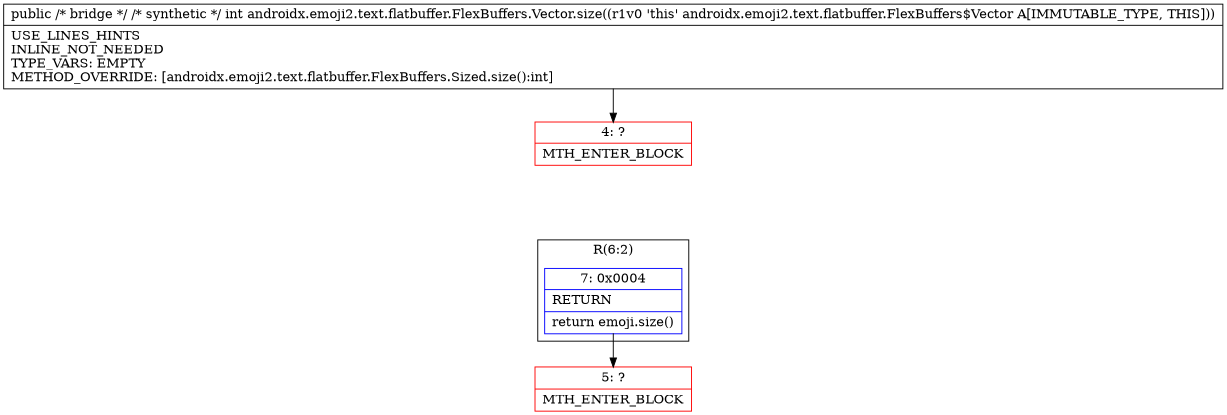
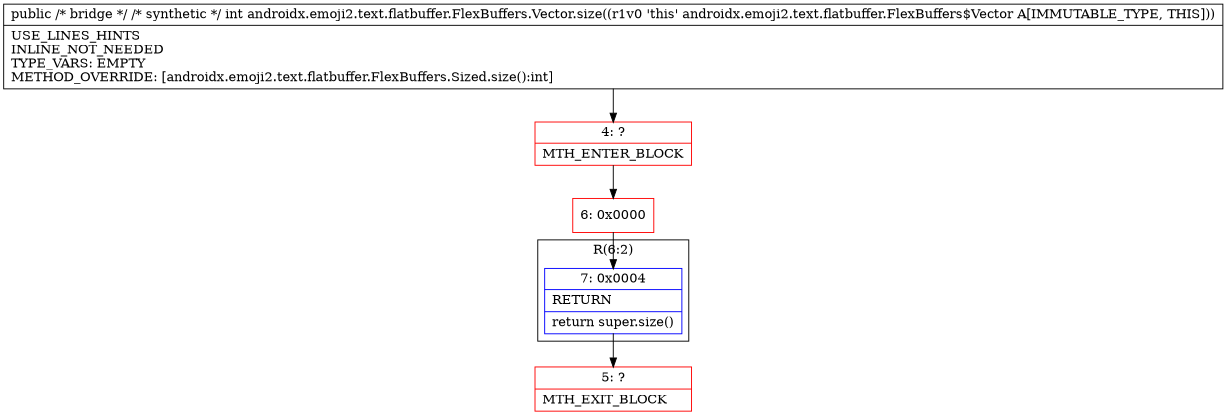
none -> (613, 215)
(613, 322) -> (613, 322)
(613, 400) -> (605, 400)
